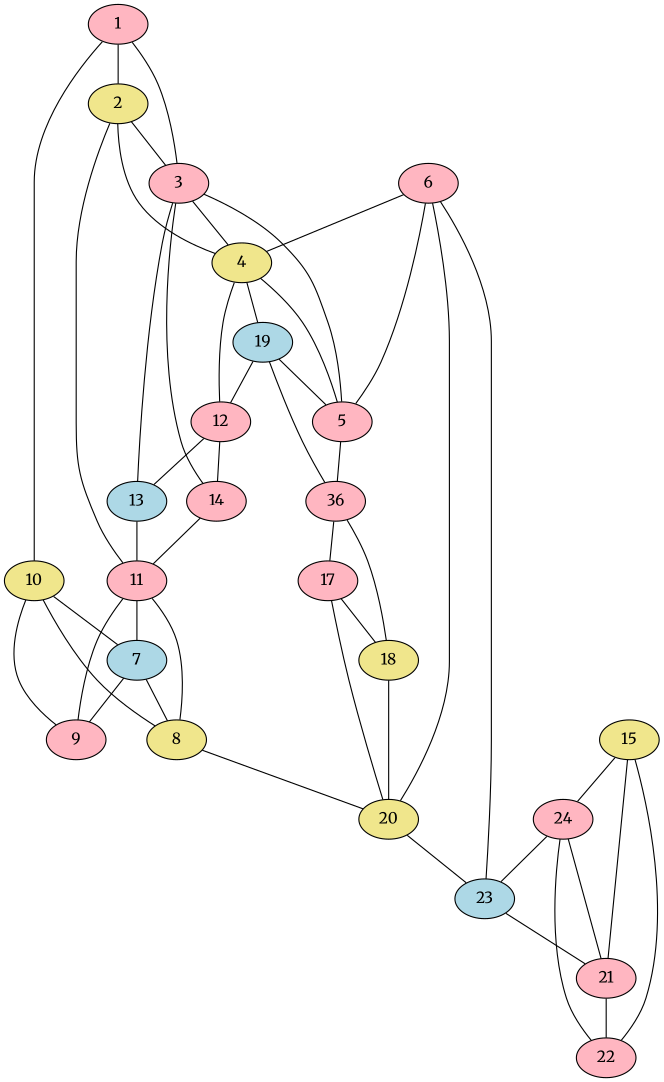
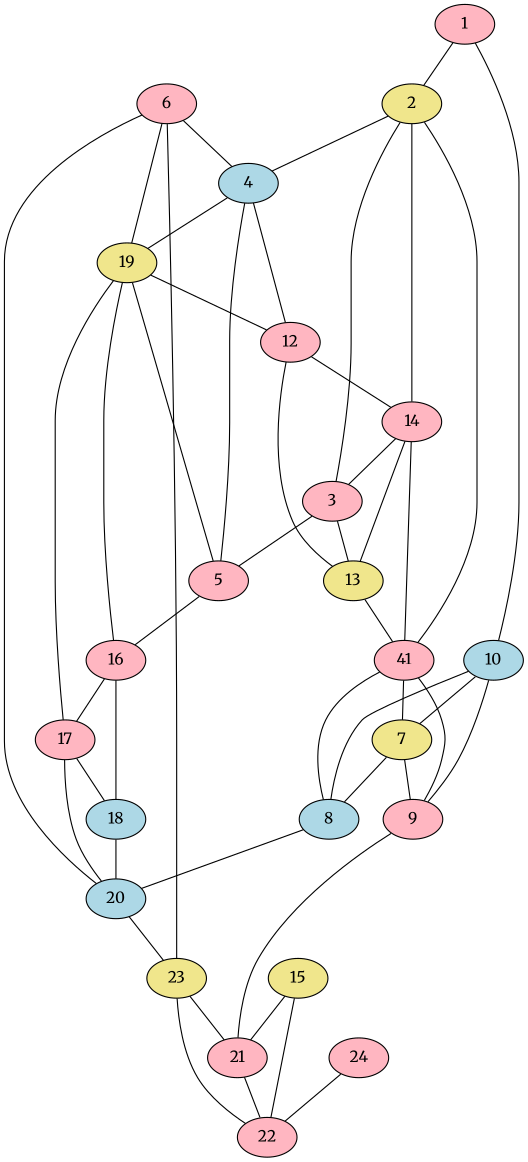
(164, 99) -> none
(210, 223) -> none
(242, 263) -> (248, 183)
none -> (412, 263)
(401, 307) -> (147, 183)
(263, 342) -> (127, 263)
none -> (55, 493)
(137, 501) -> (353, 581)
(336, 501) -> (116, 660)
none -> (383, 501)
(34, 581) -> (494, 660)
(137, 581) -> (404, 660)
(137, 660) -> (402, 740)
(389, 660) -> (116, 819)
(177, 740) -> (329, 819)
(596, 780) -> none
(389, 819) -> (116, 899)
(524, 859) -> (194, 1071)
(485, 899) -> (177, 978)
(585, 899) -> (288, 918)
